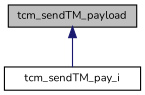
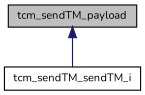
(73, 79) -> (73, 79)
